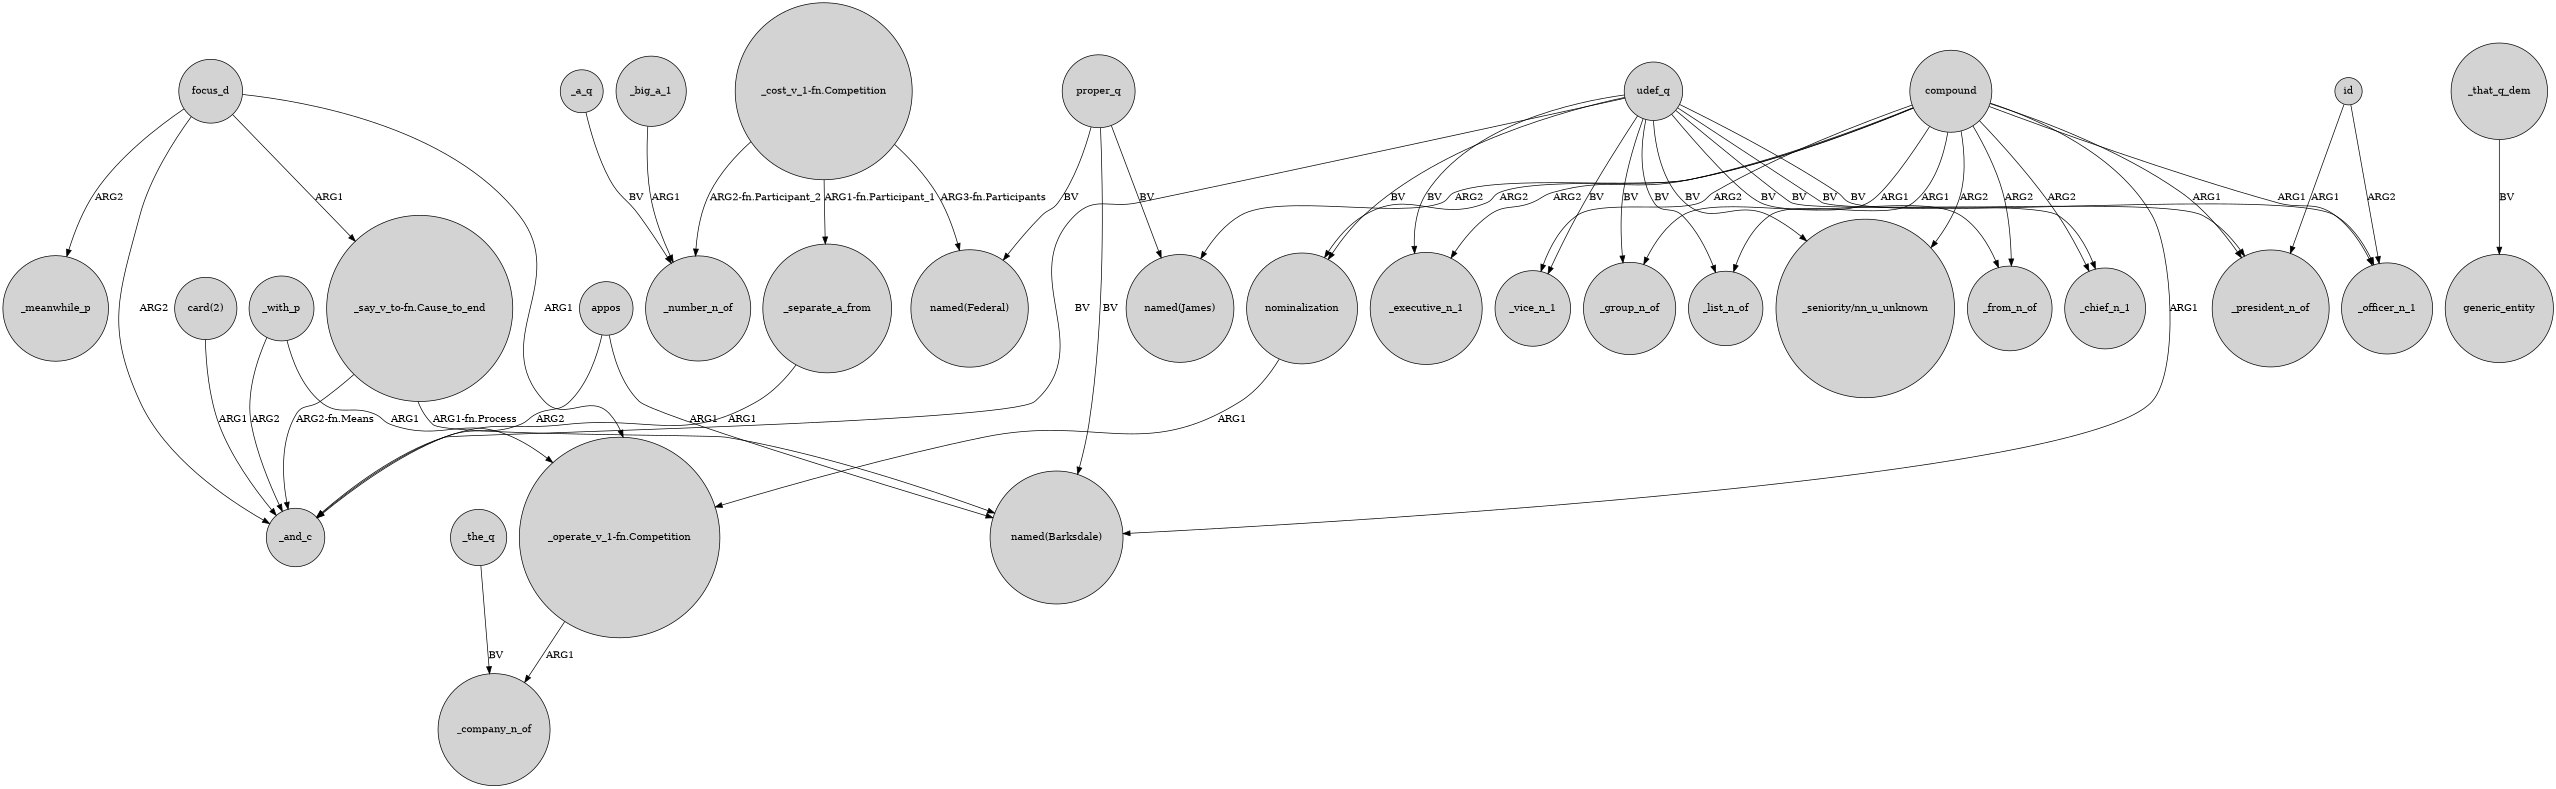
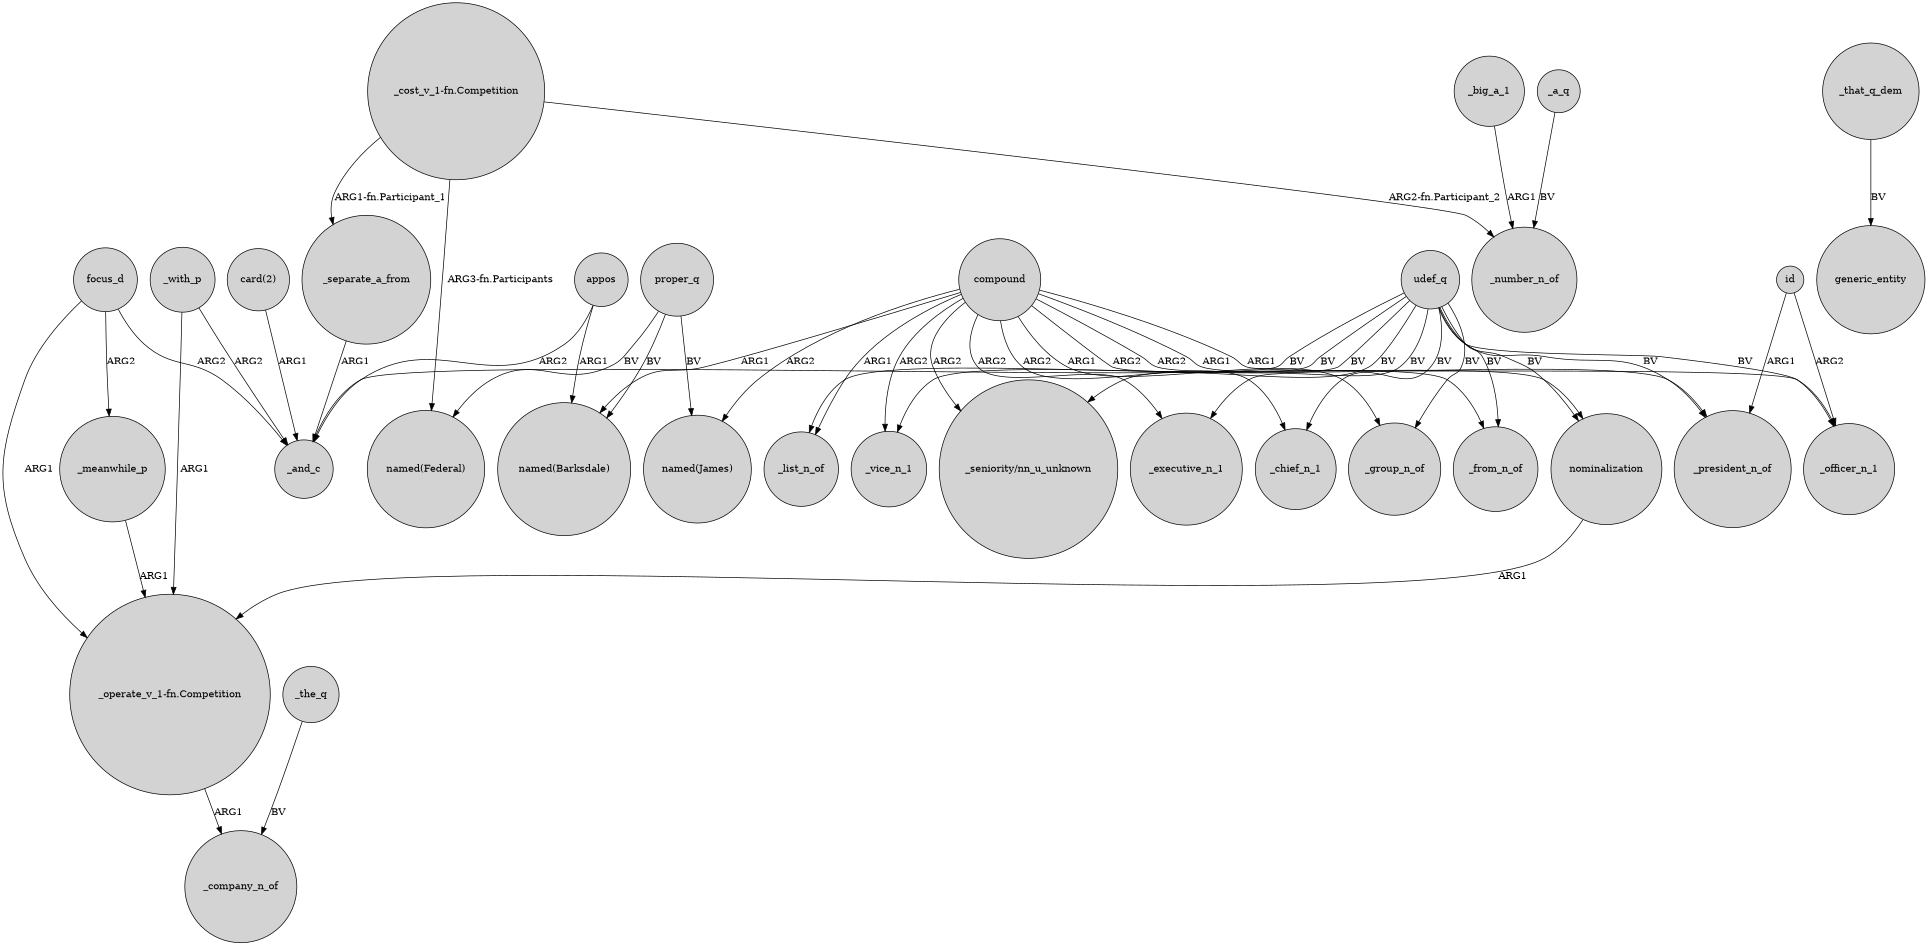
(420, 308) -> none
none -> (134, 556)
